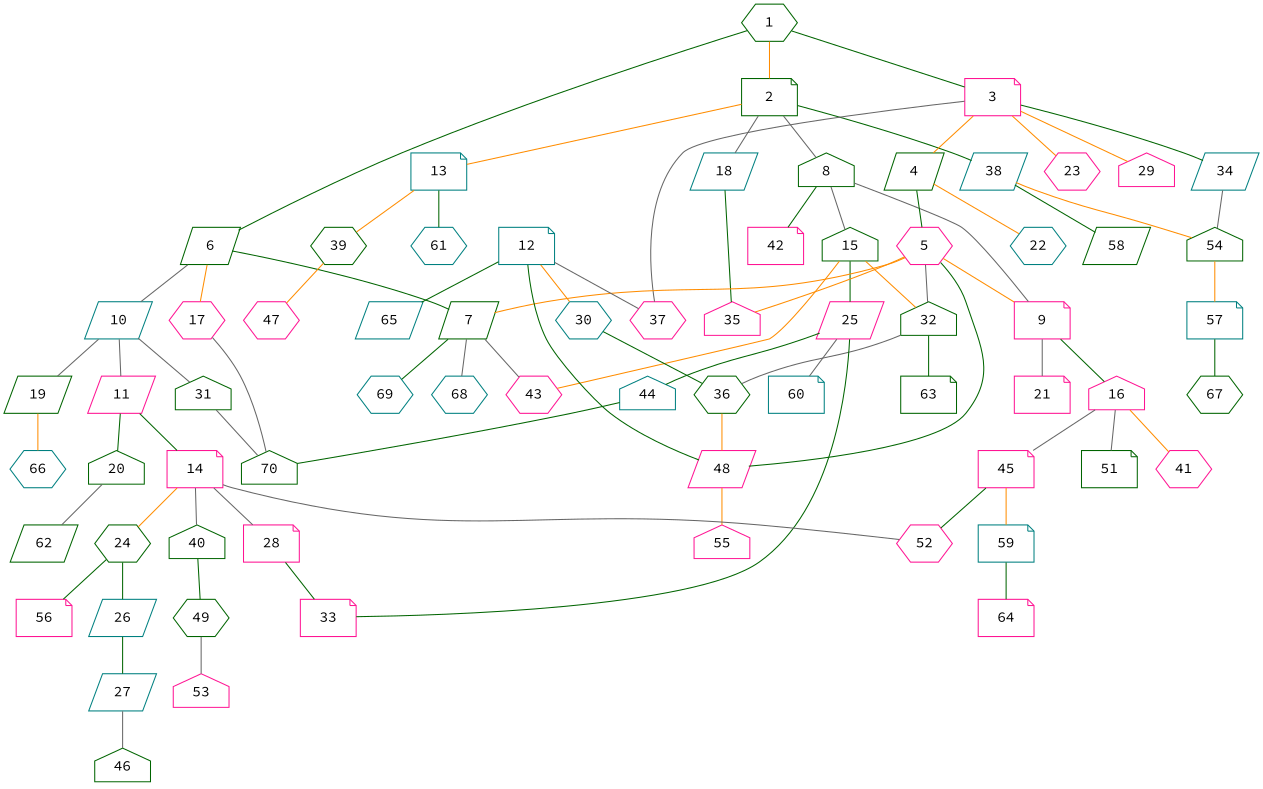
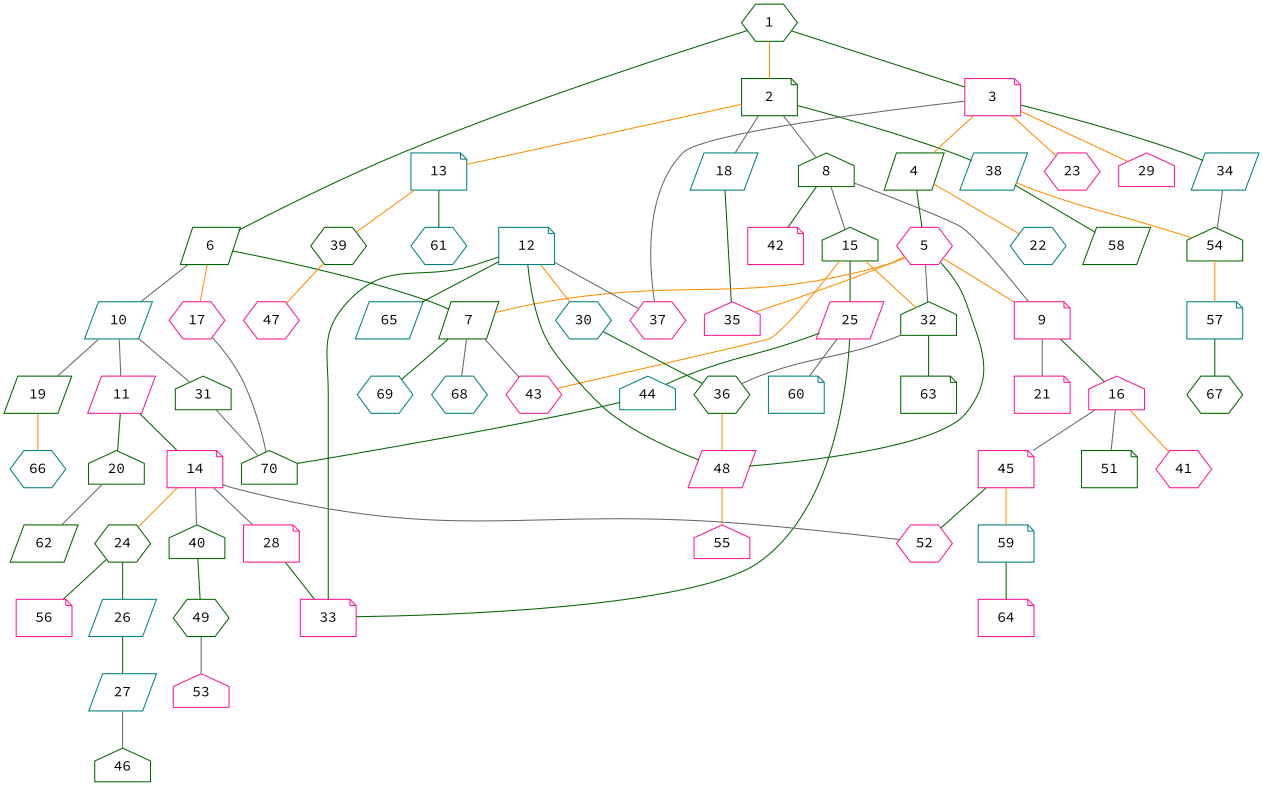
none -> (327, 367)
